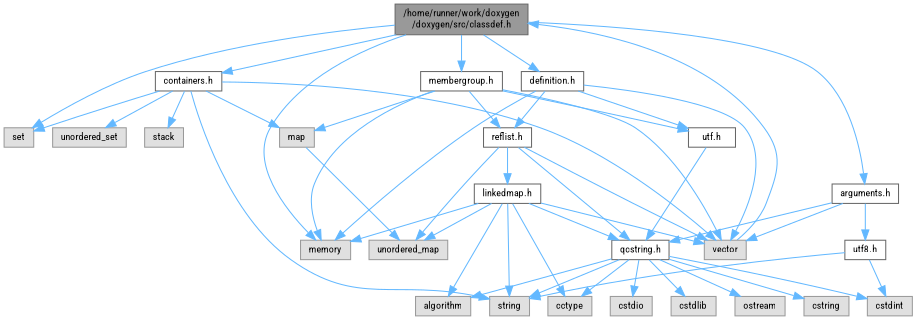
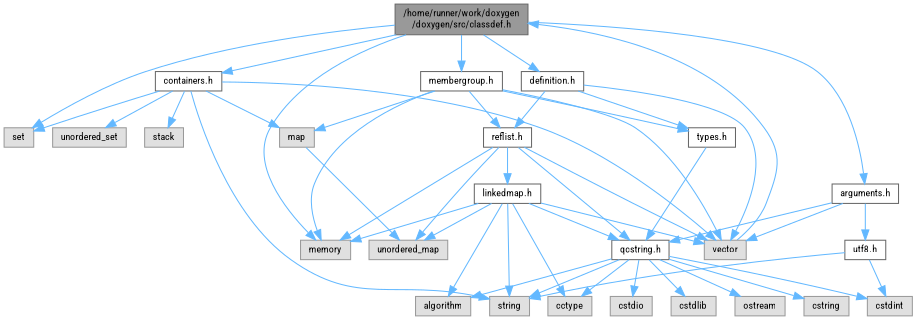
(712, 137) -> (712, 137)
(435, 156) -> (421, 191)
